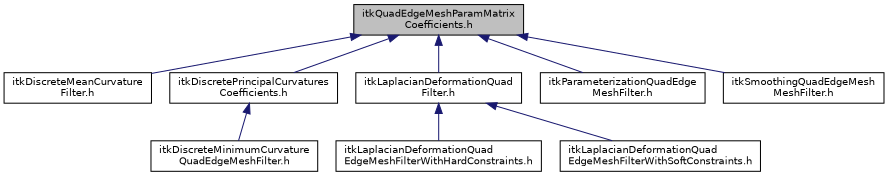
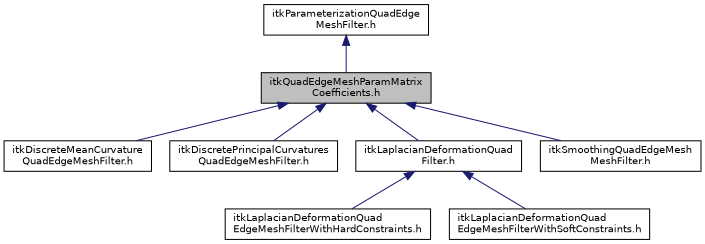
(536, 56) -> (346, 59)
(78, 88) -> (78, 156)
(254, 88) -> (254, 156)
(234, 156) -> none
